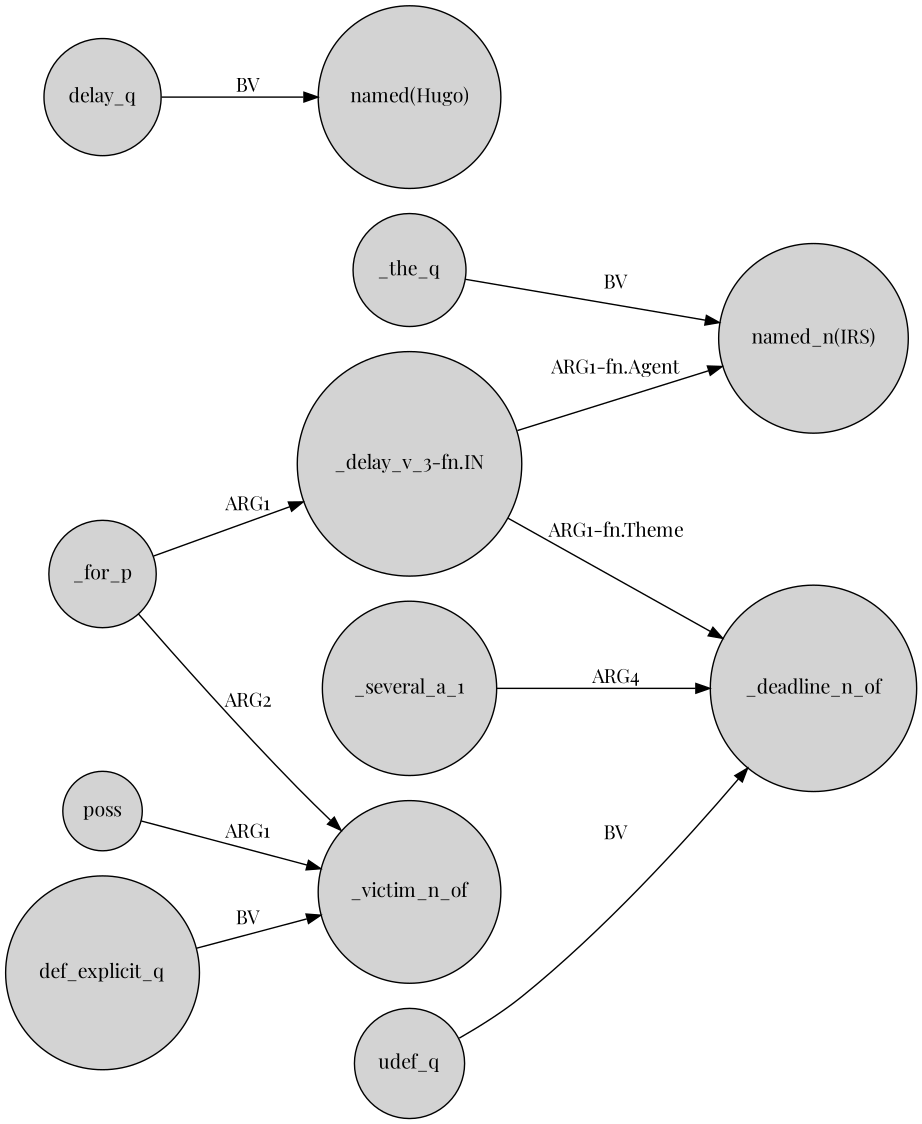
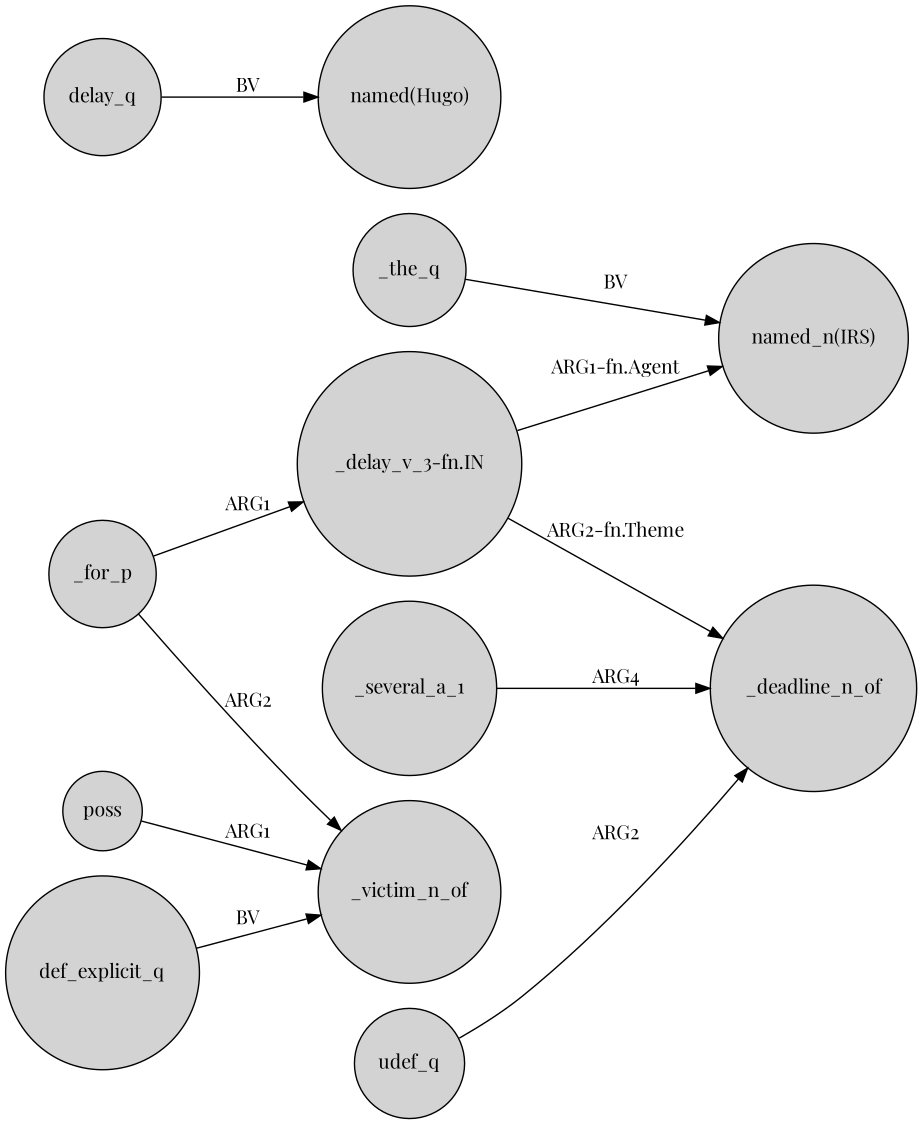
(616, 531) -> (616, 531)
(616, 834) -> (616, 834)
